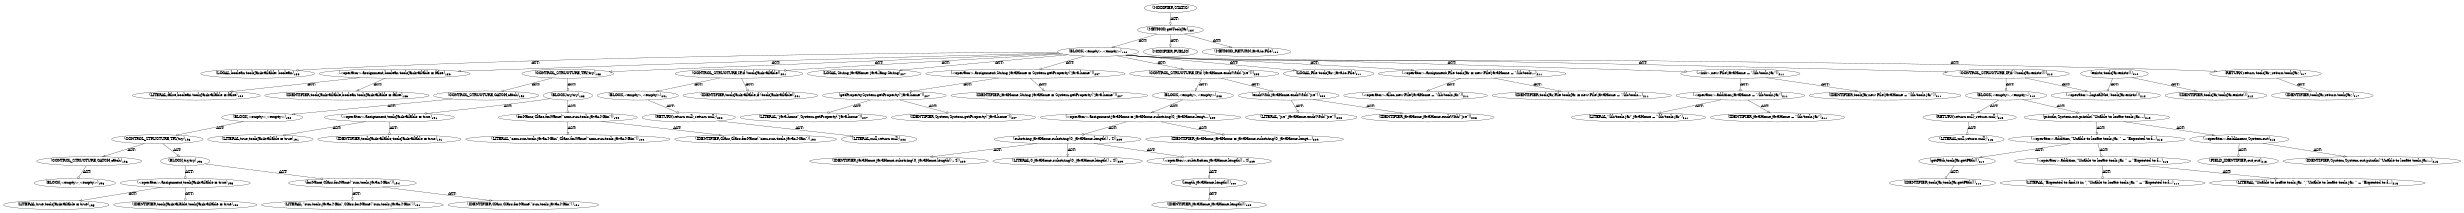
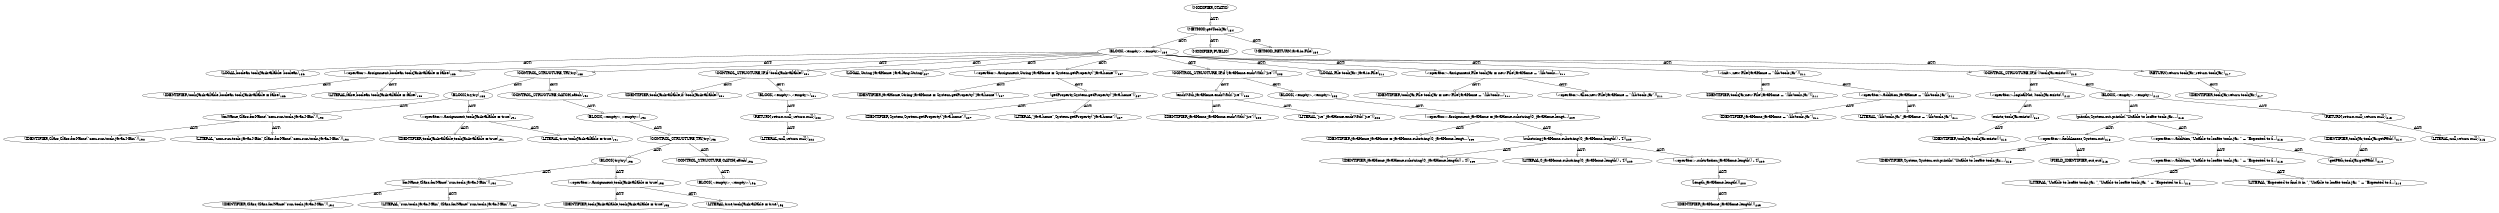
(2111, 84) -> (2023, 106)
(1950, 171) -> (2360, 149)
